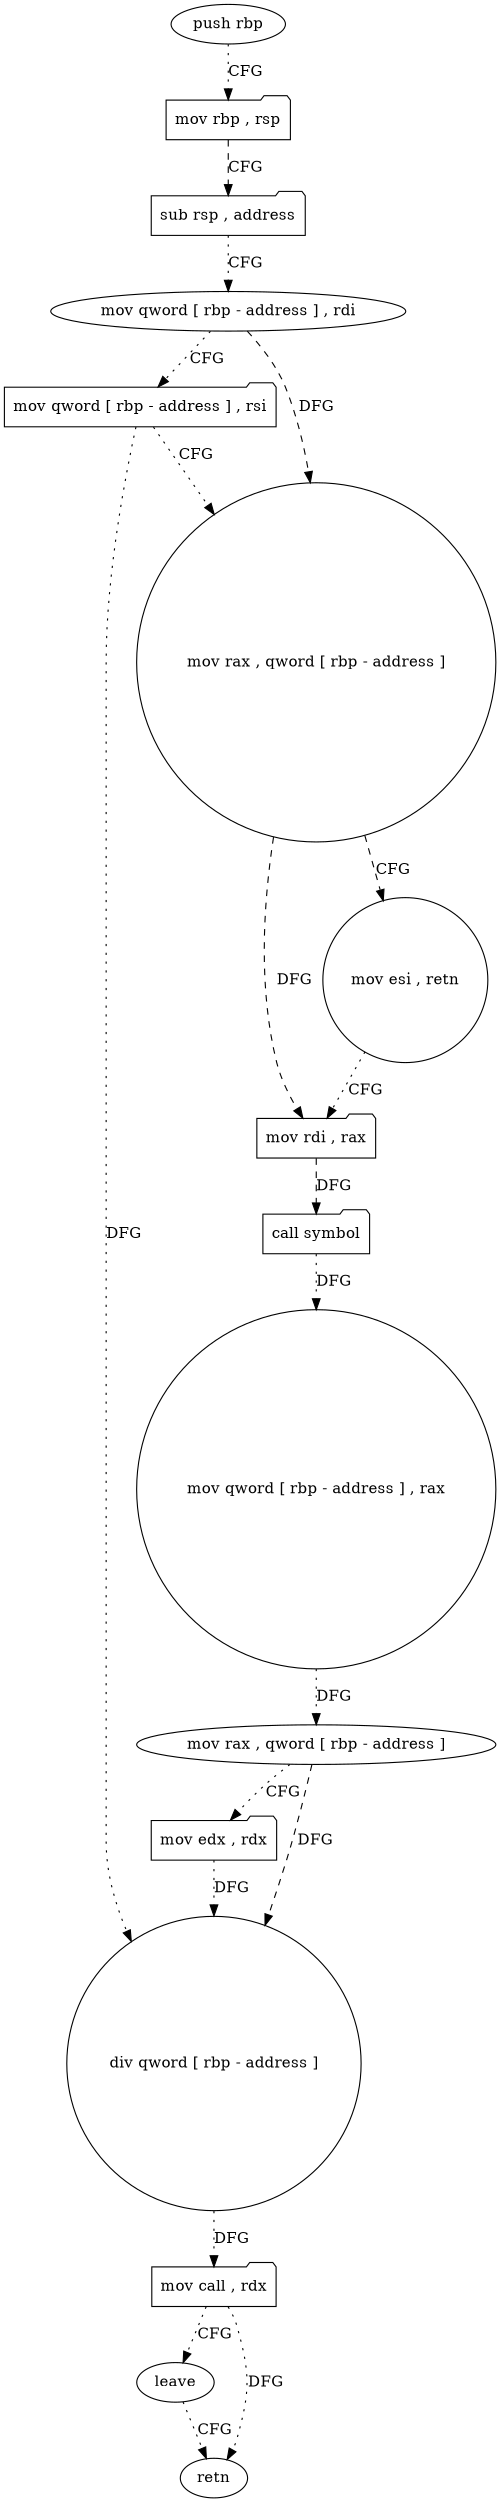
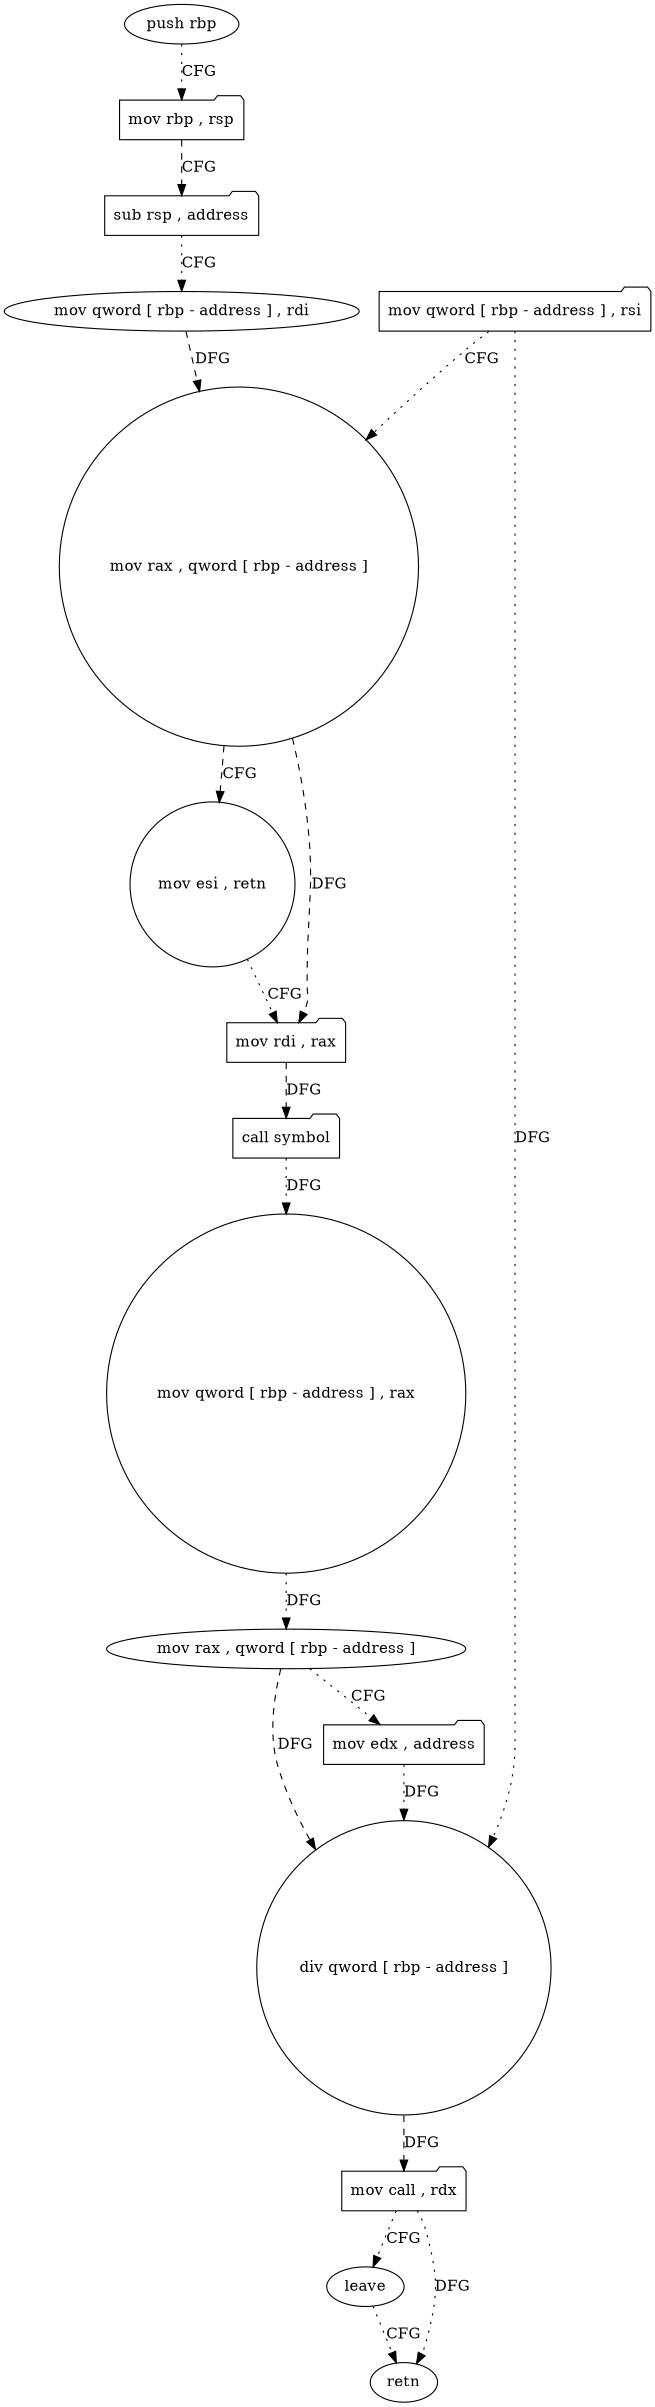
(188, 355) -> none
(214, 1840) -> (404, 1745)
(214, 2233) -> (404, 2138)
